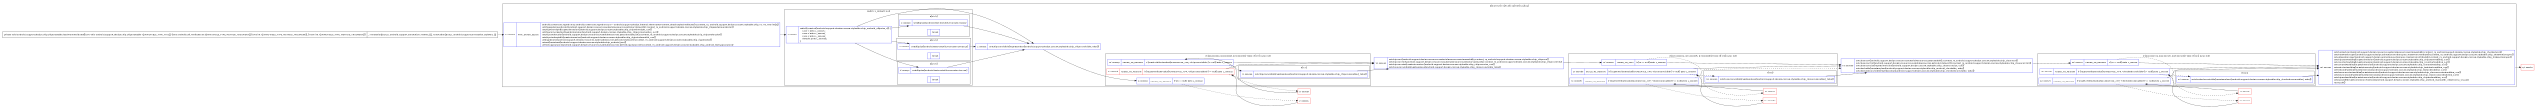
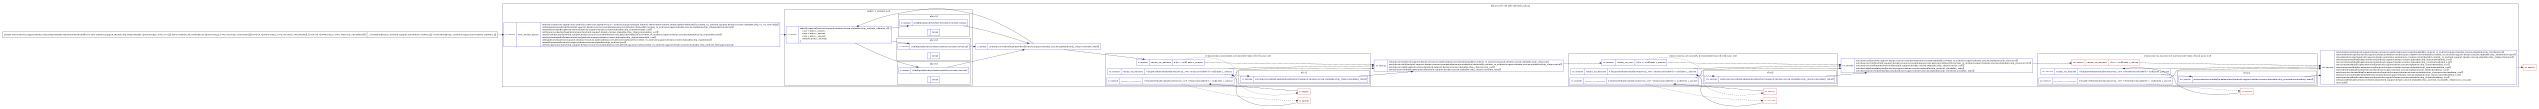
(956, 10) -> (958, 11)
(2105, 62) -> (2106, 62)
none -> (1288, 64)
(1766, 69) -> (1766, 69)
(1170, 72) -> (1170, 81)
(1596, 72) -> (1596, 72)
(2064, 81) -> (2065, 81)
(2245, 91) -> none
